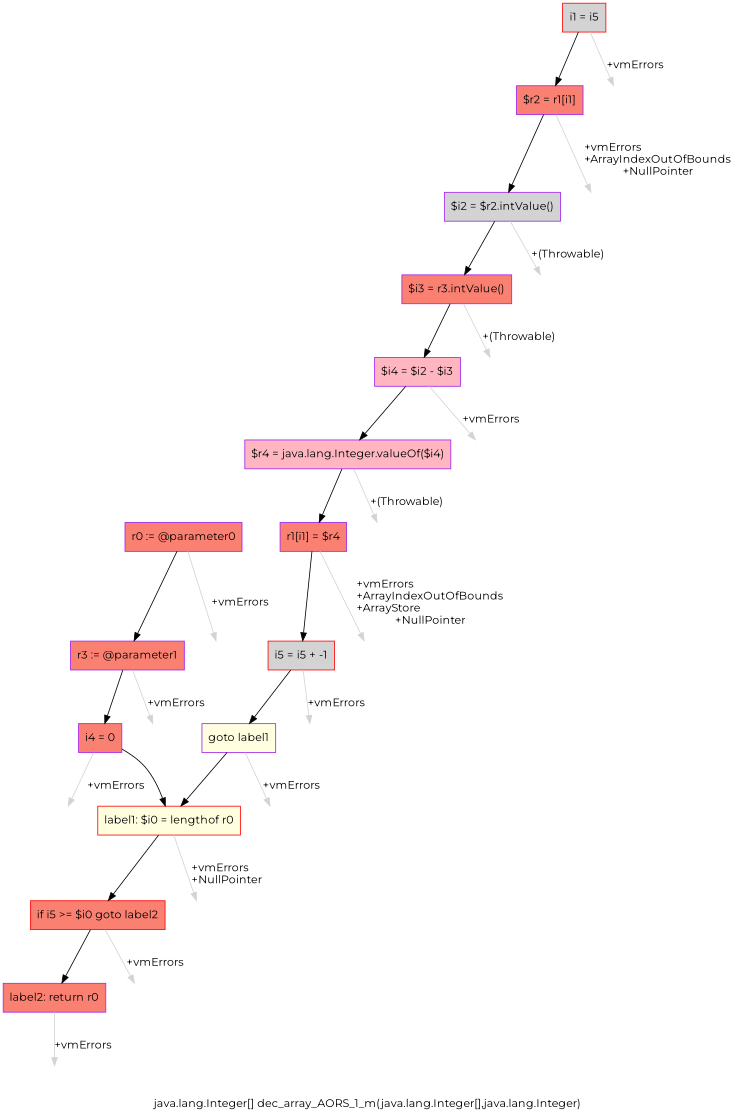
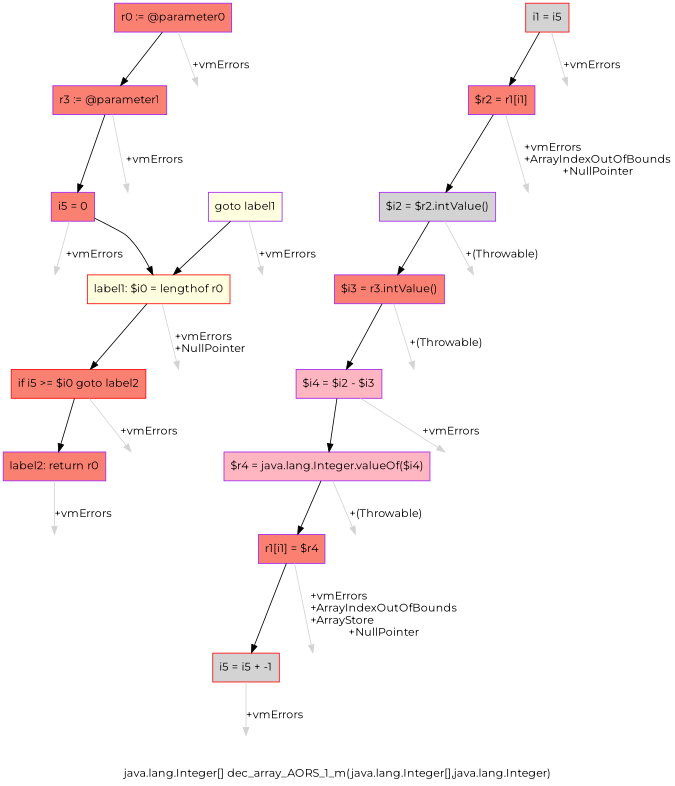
(273, 694) -> none
(100, 738) -> (73, 207)
